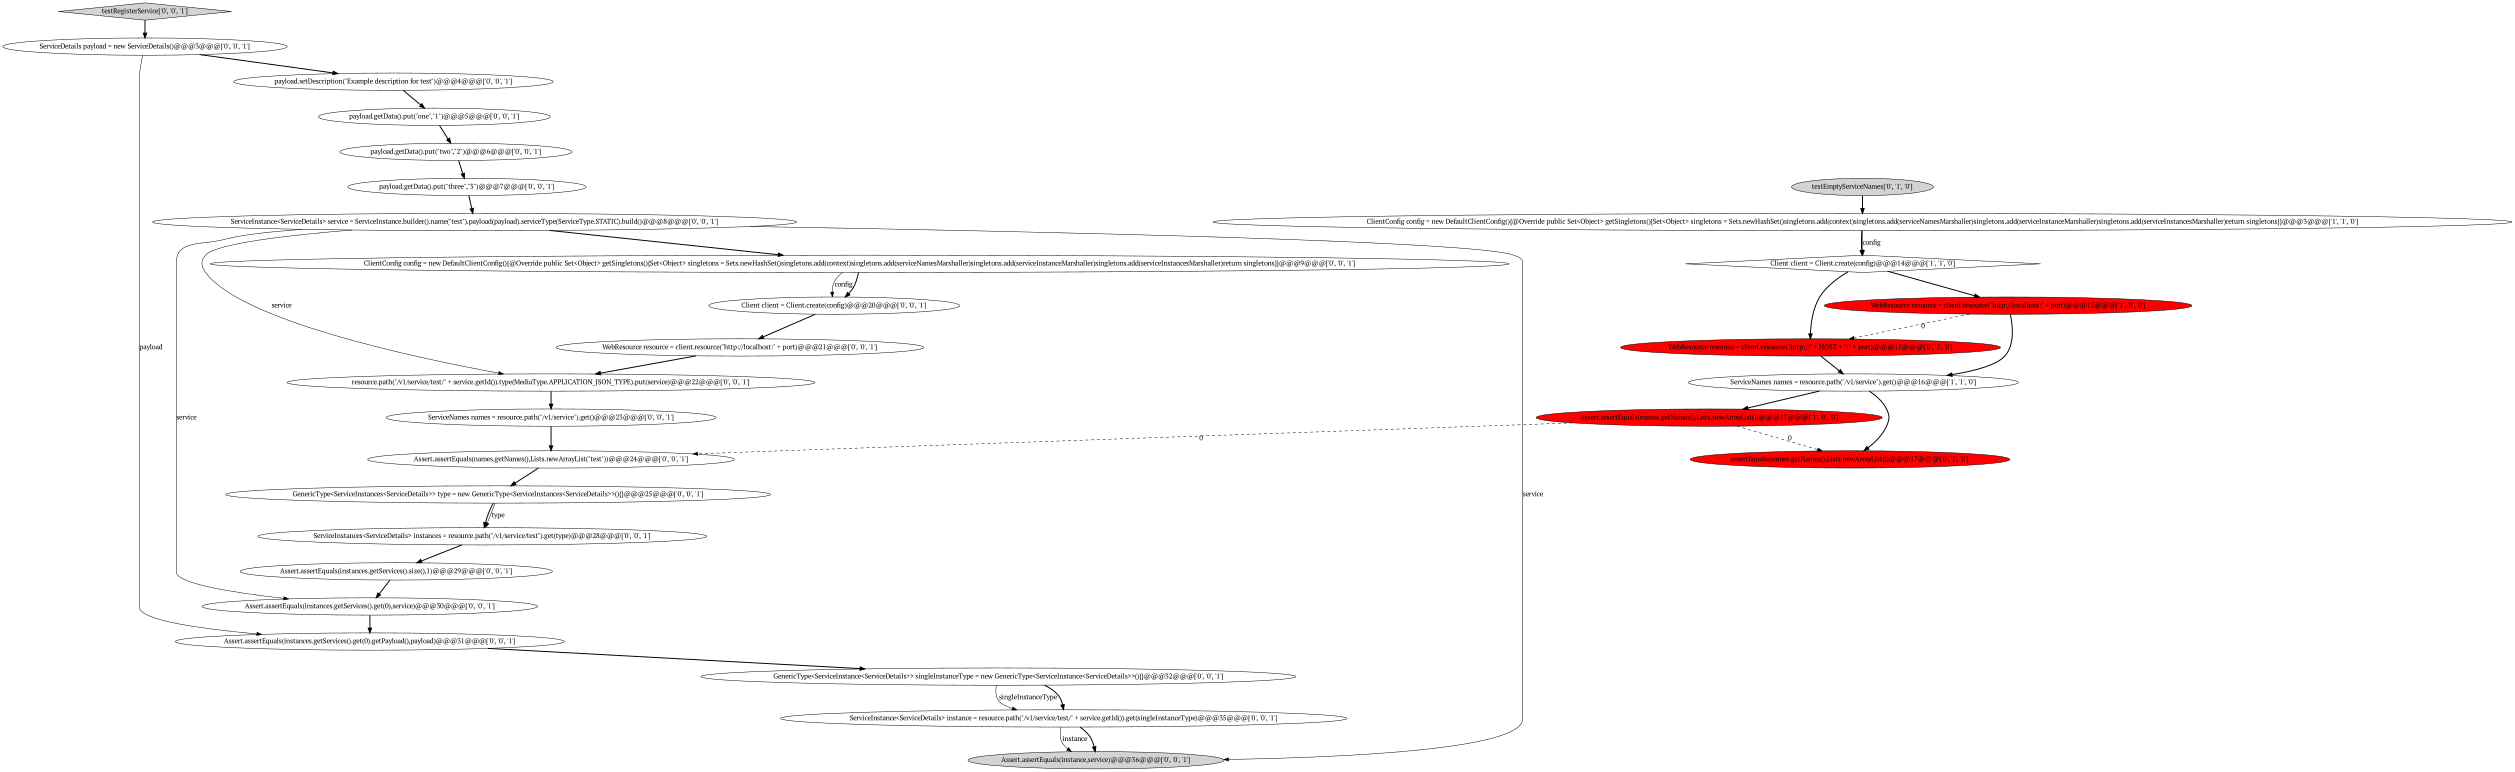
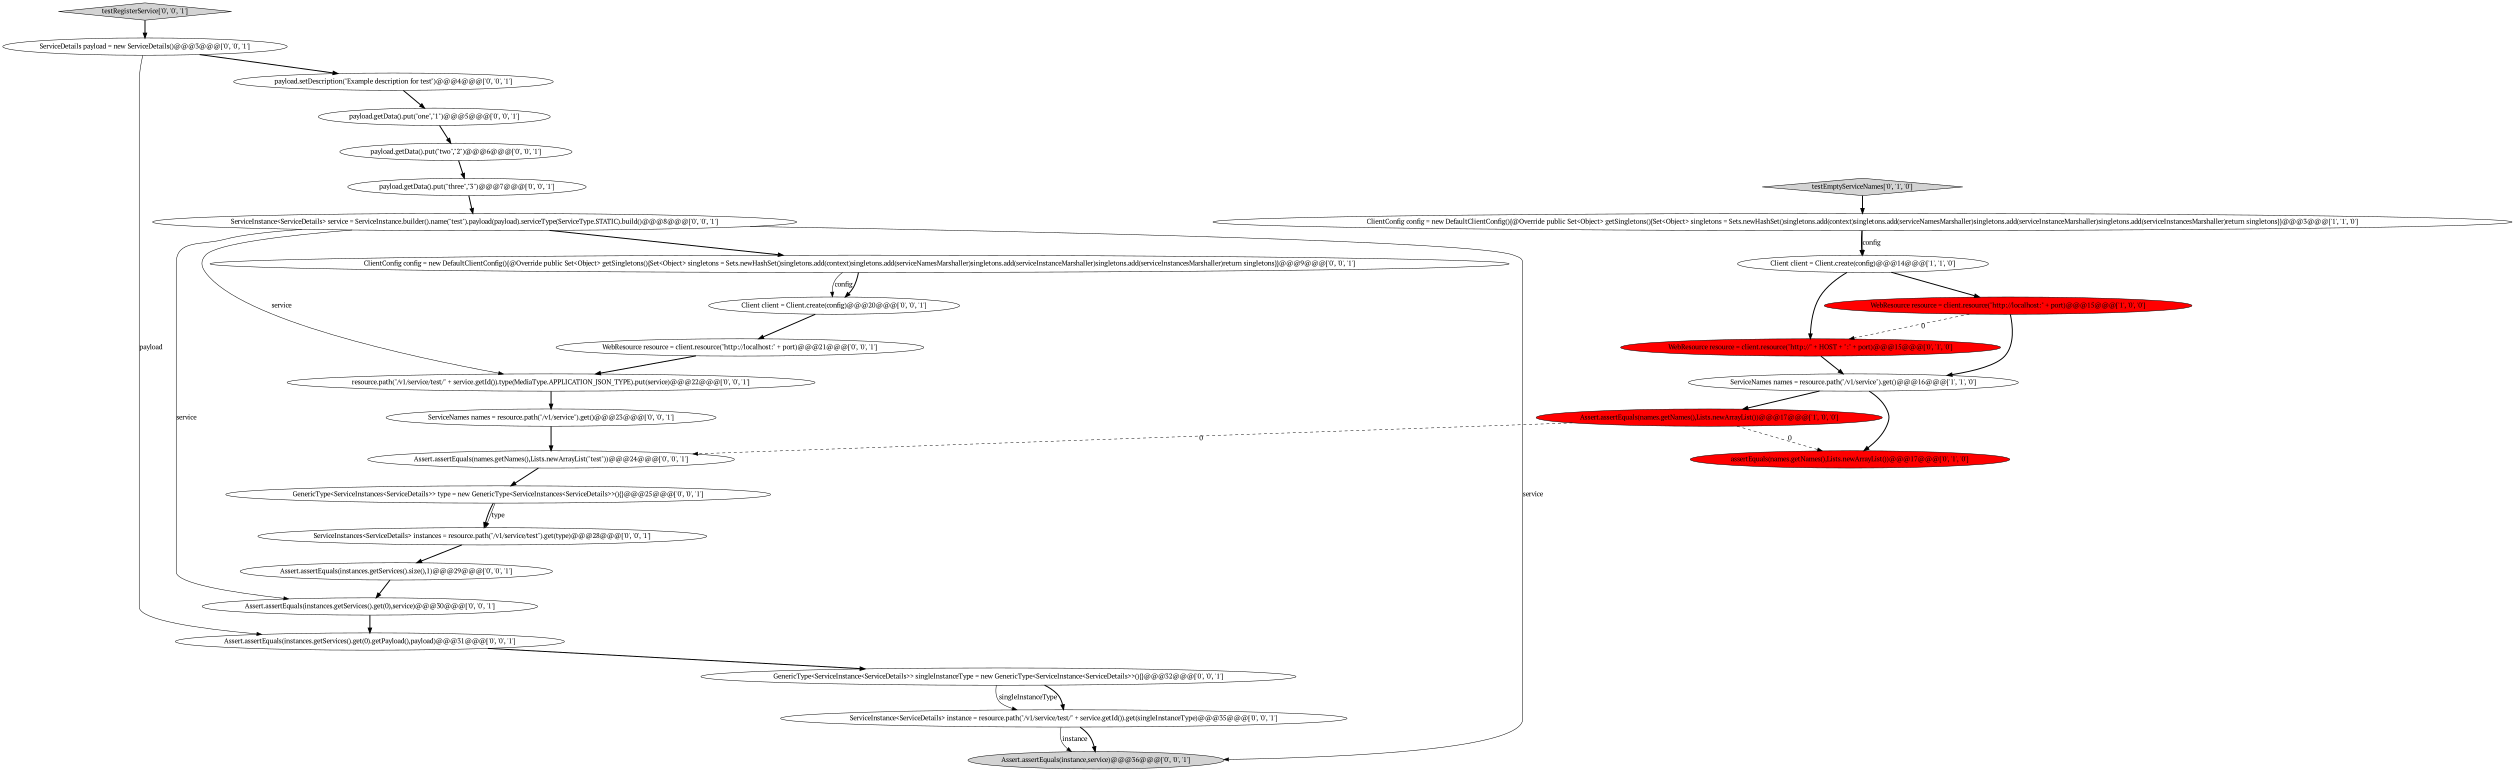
(1862, 187) -> (1862, 187)
(1863, 264) -> (1863, 264)
